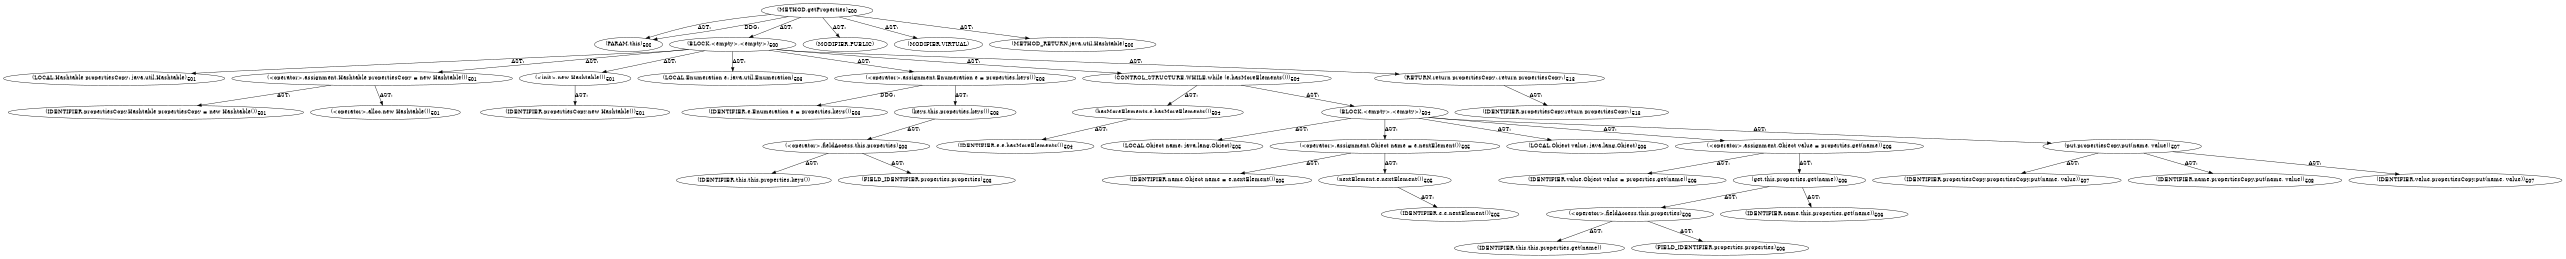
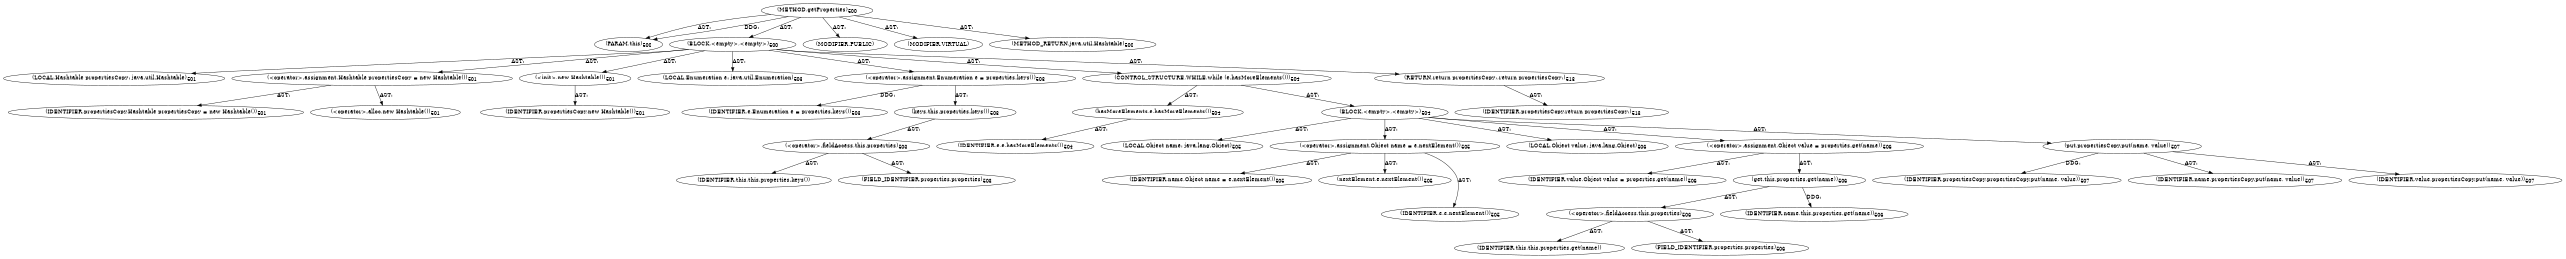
(2074, 163) -> (2074, 163)
(2309, 180) -> (2309, 180)
(1416, 196) -> (1453, 171)
(1815, 197) -> (1815, 197)
